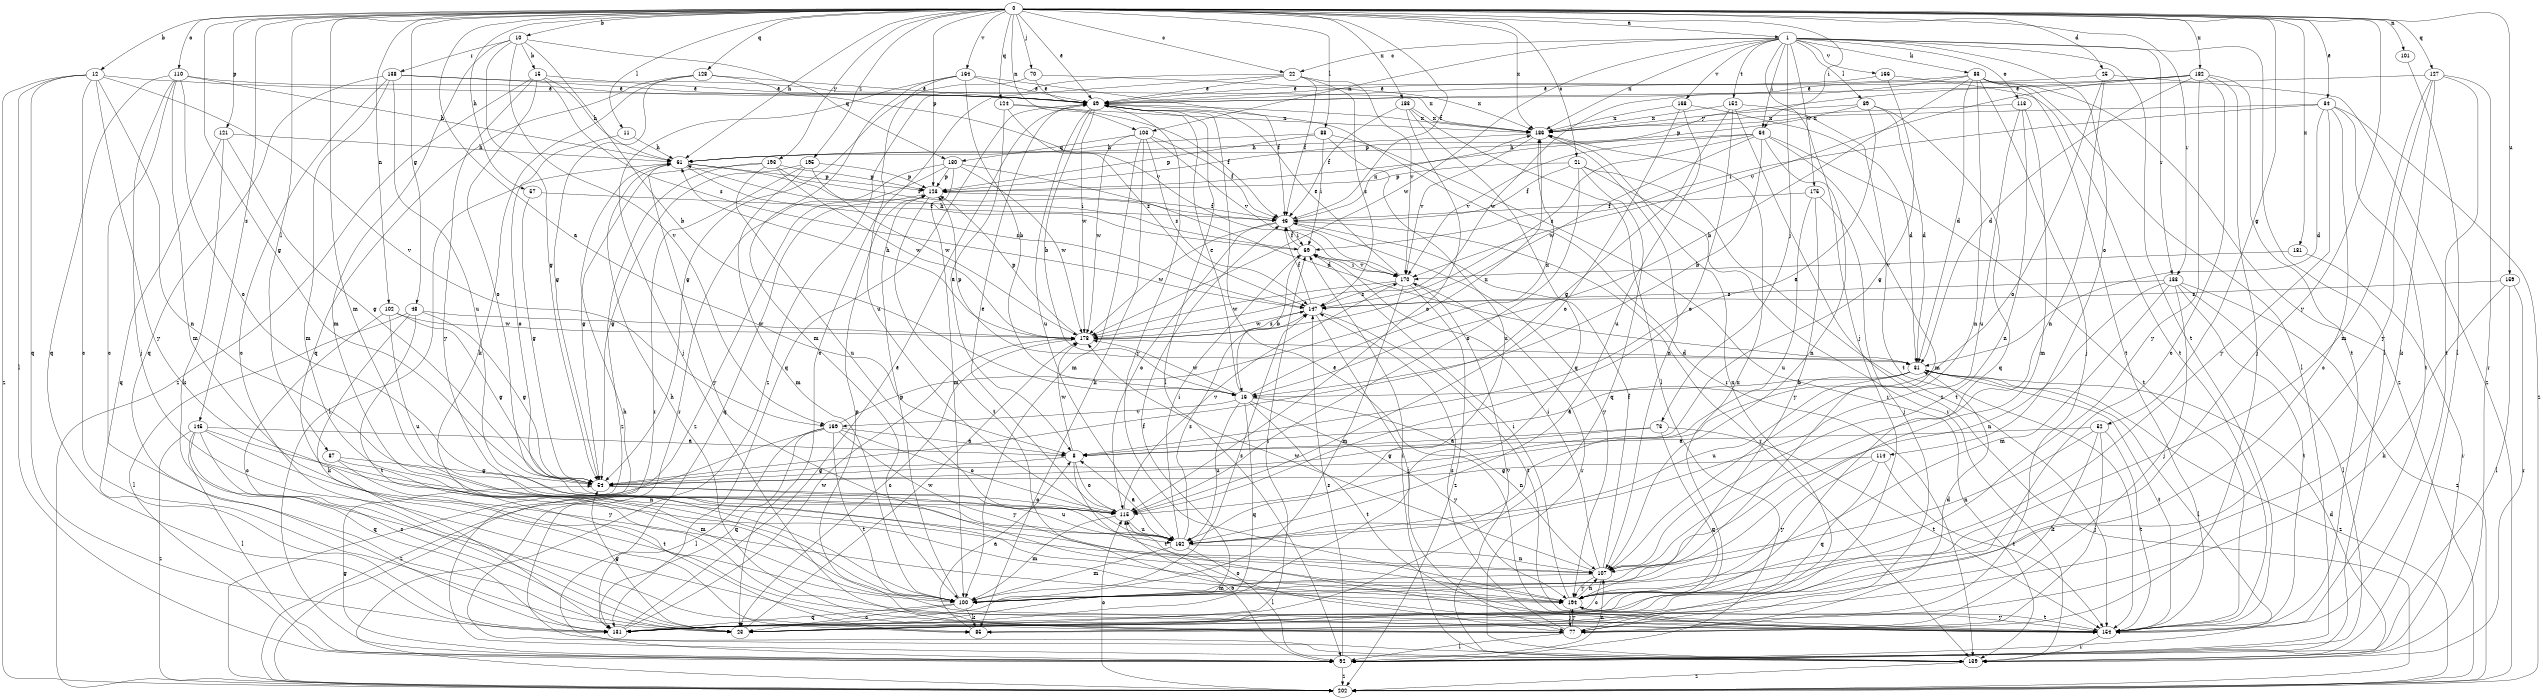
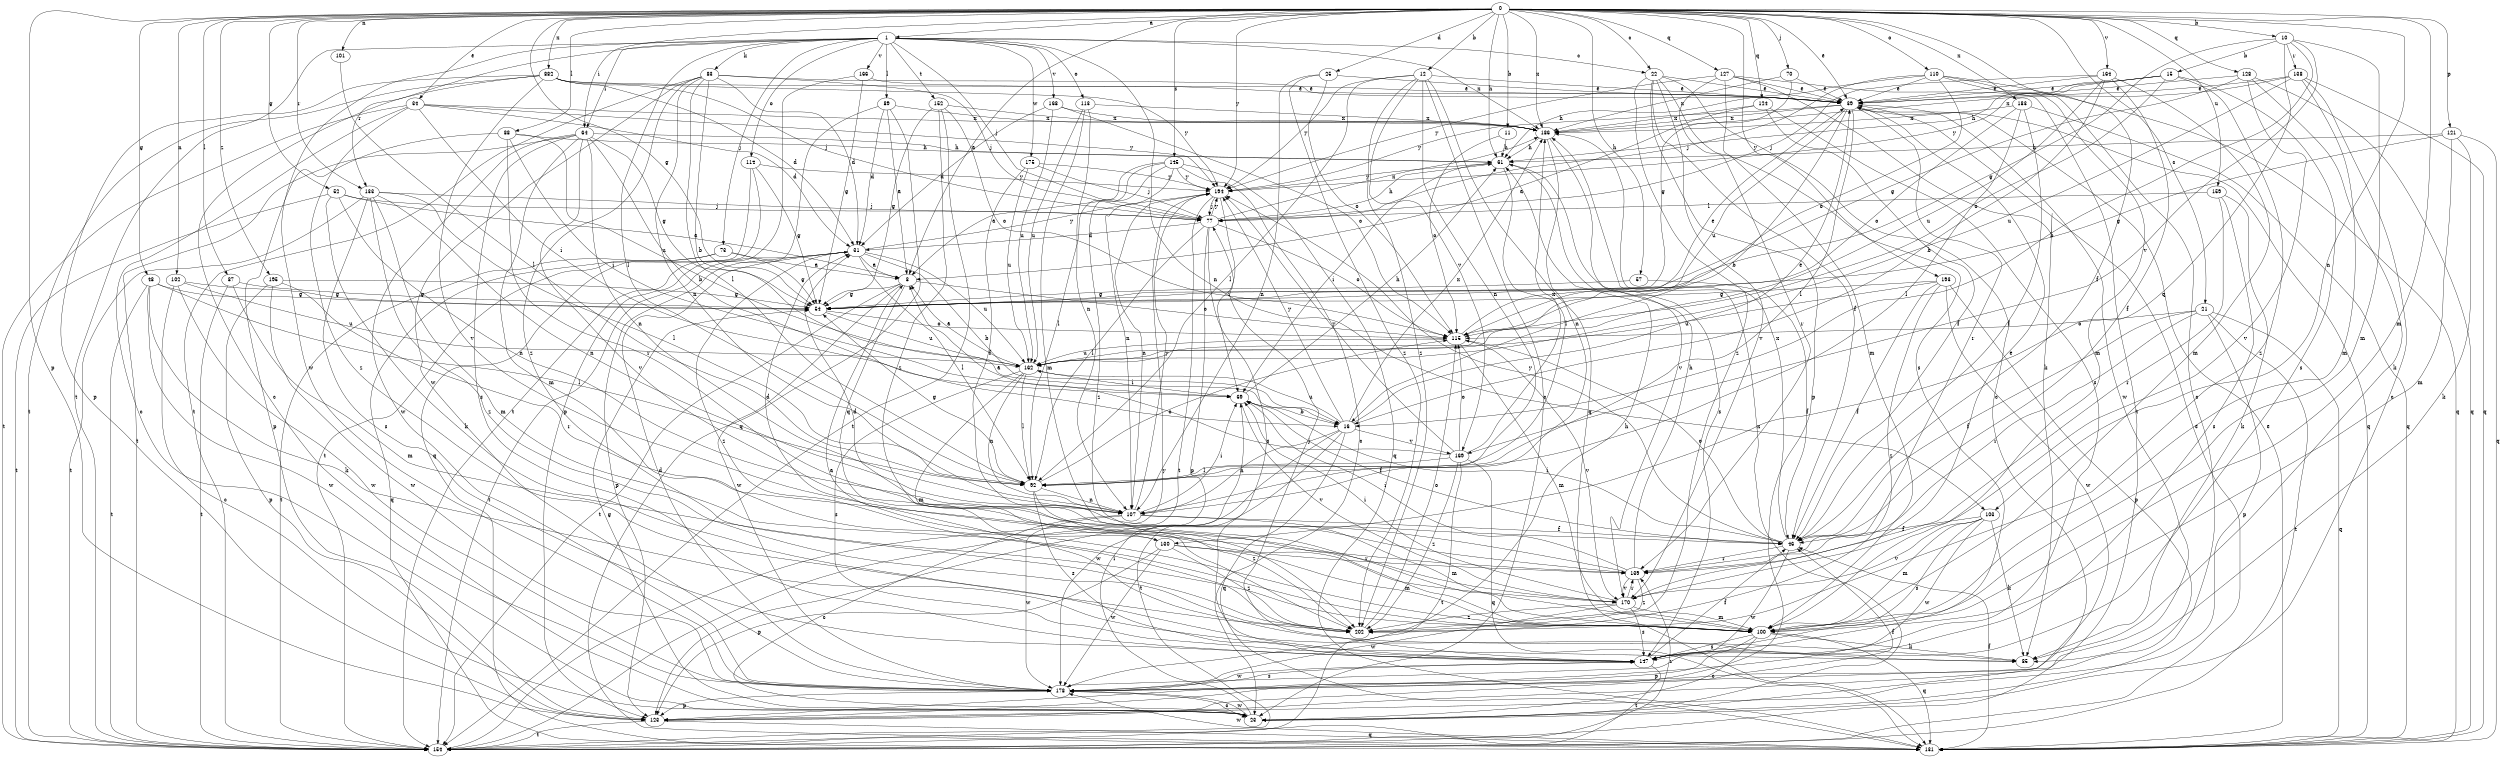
(637, 75) -> (1510, 75)
(2199, 75) -> (549, 75)
(1704, 119) -> (1048, 119)
(1046, 148) -> (896, 505)
(805, 177) -> (1687, 674)
none -> (1027, 224)
none -> (677, 248)
(2298, 251) -> none
(804, 395) -> (2224, 502)
(2315, 651) -> (1714, 205)
